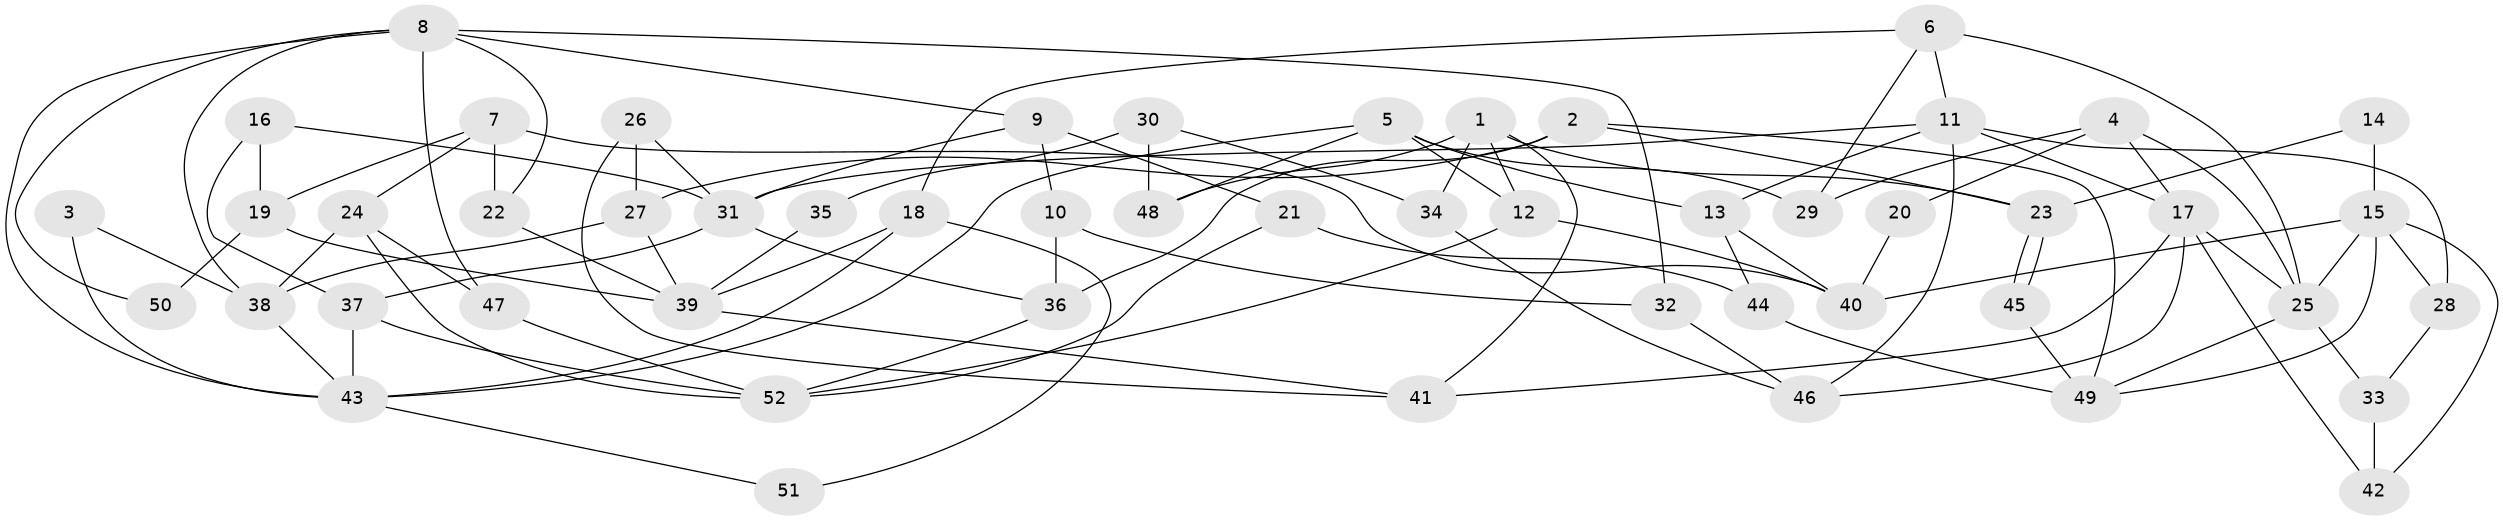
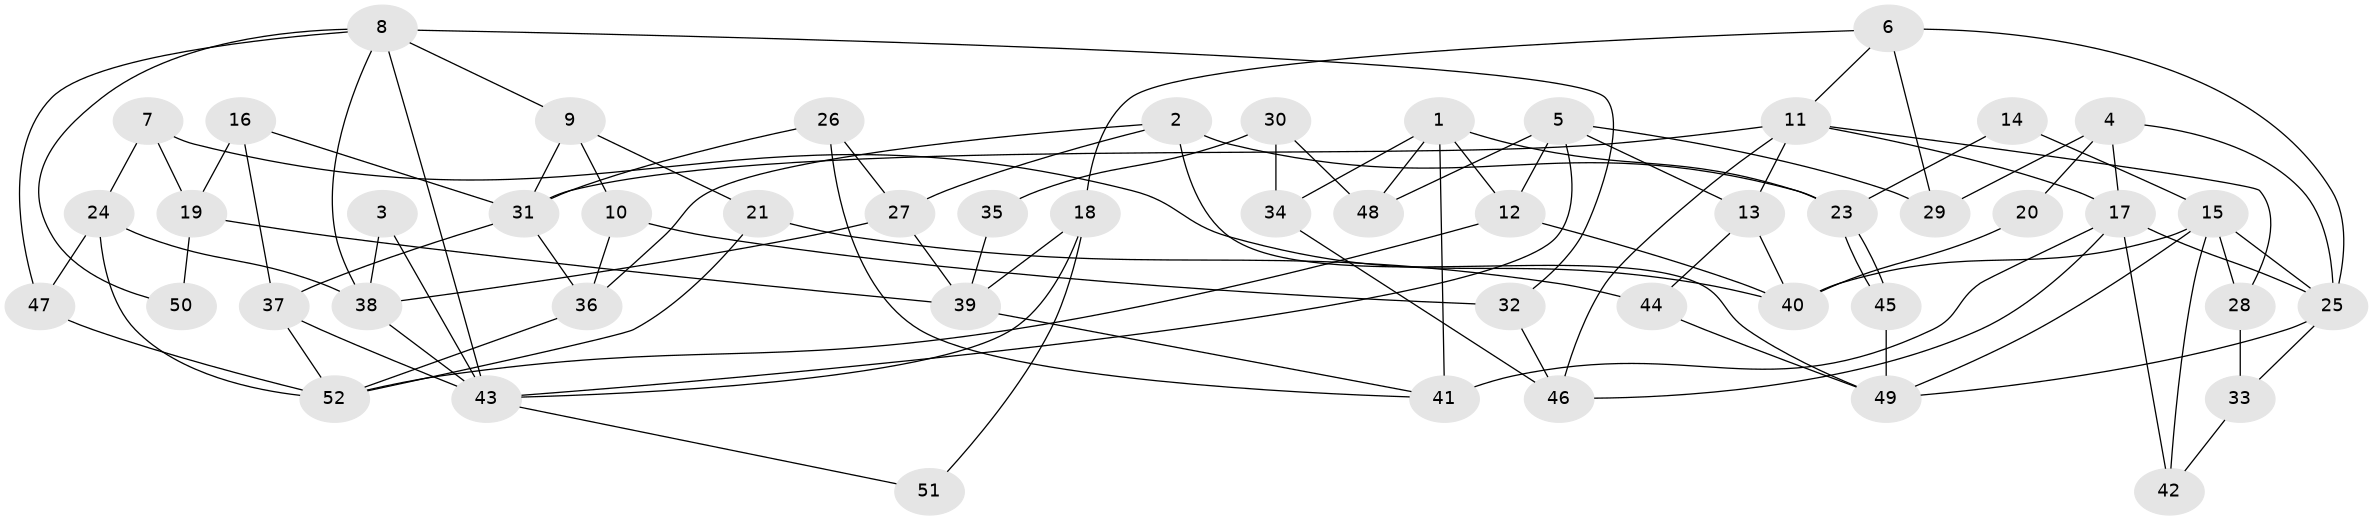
(495, 214) -> none
